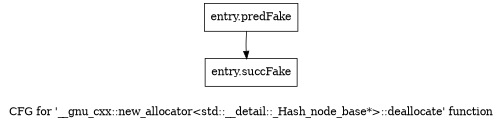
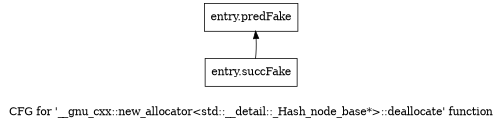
(246, 41) -> (256, 49)
